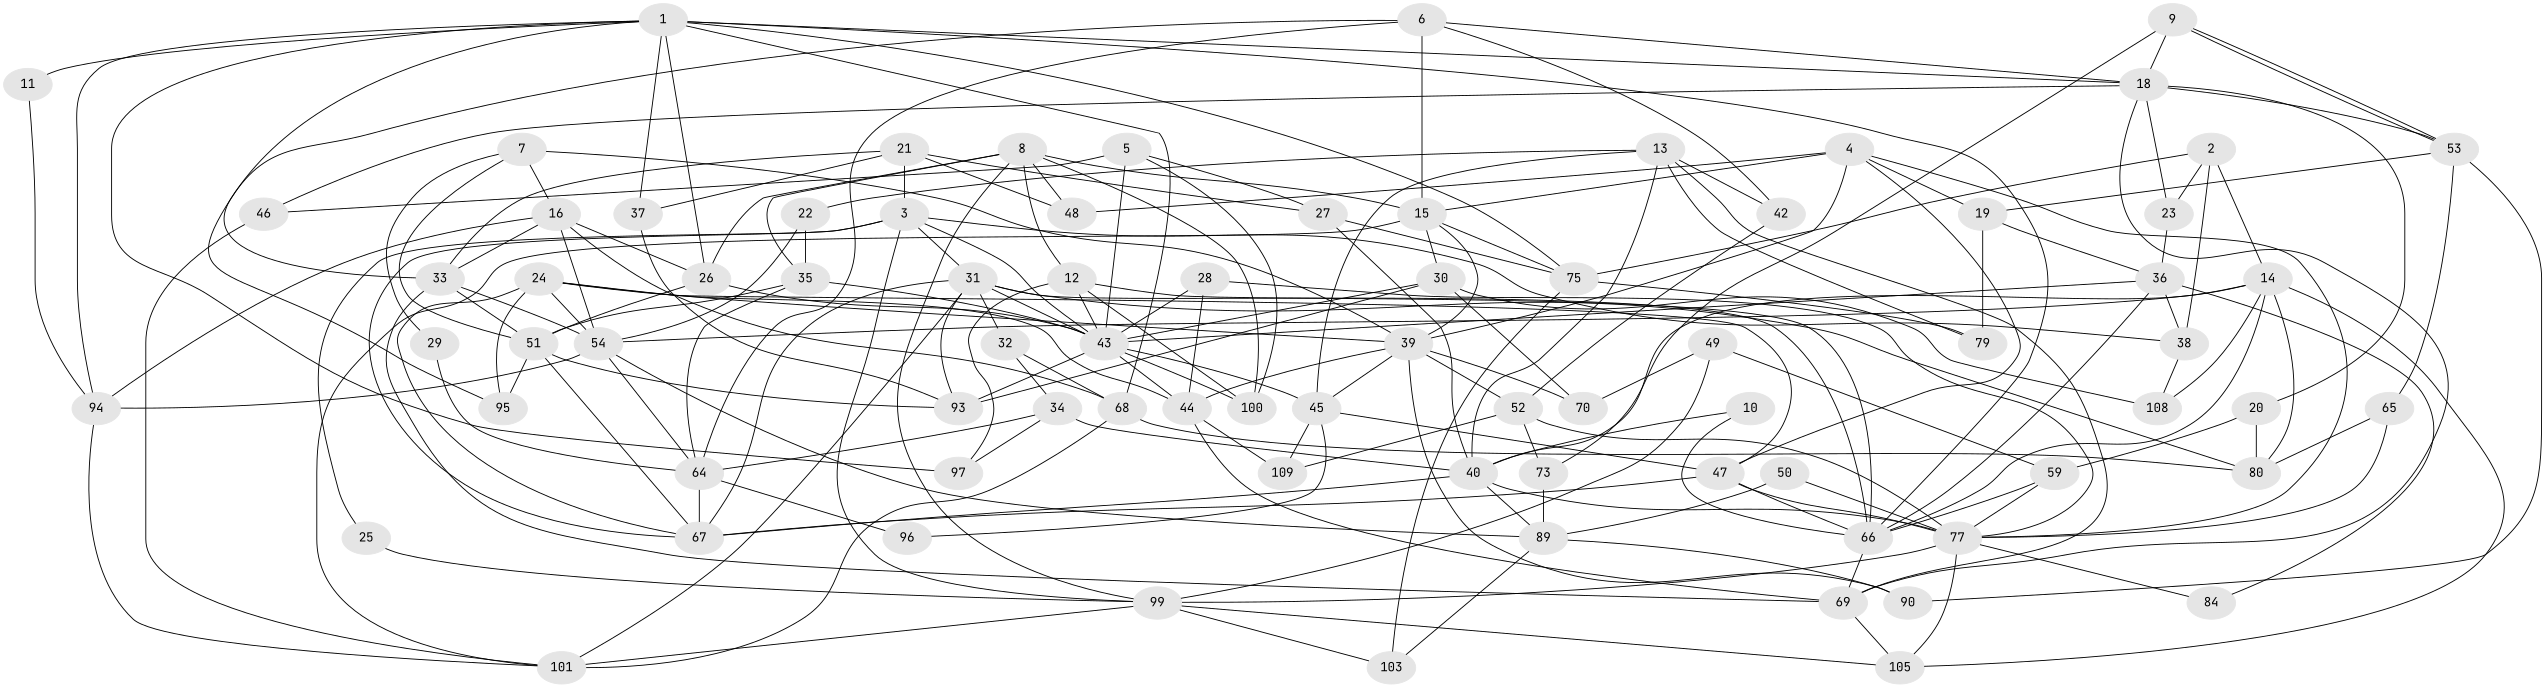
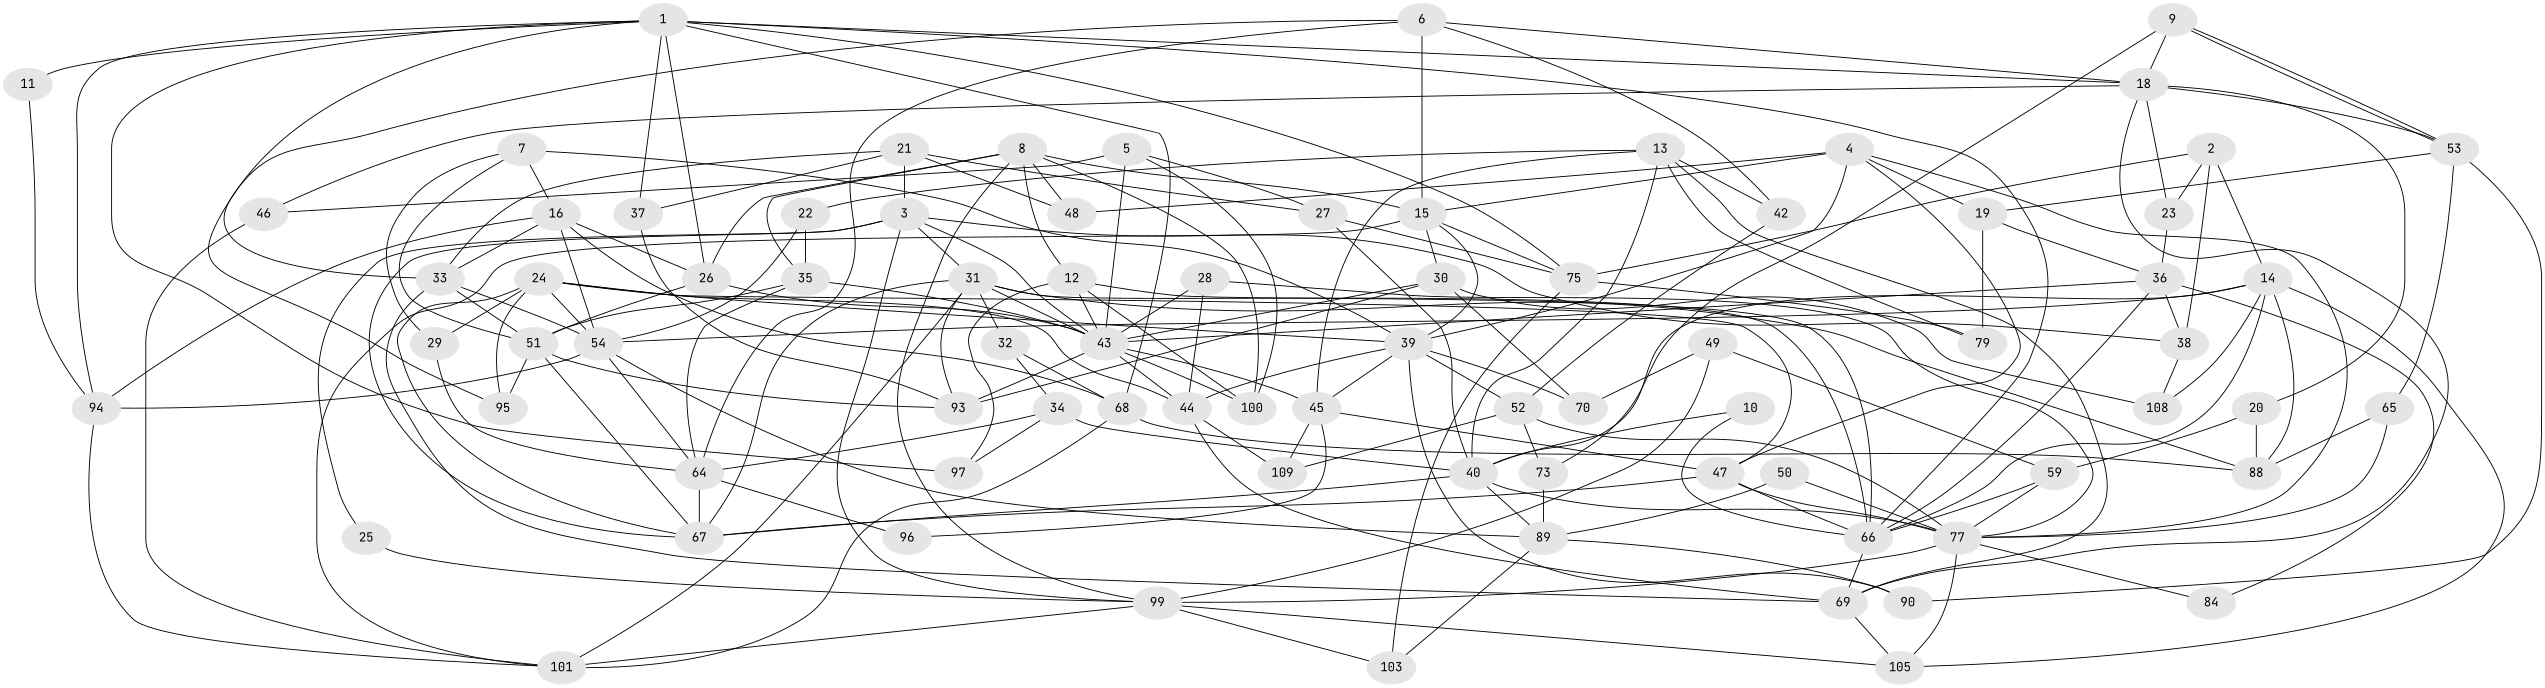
none -> (492, 308)
(2256, 473) -> (2256, 473)
